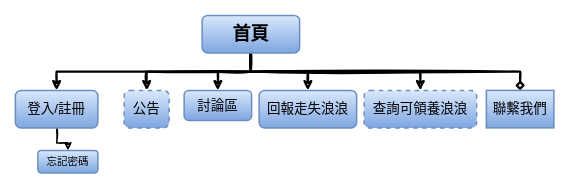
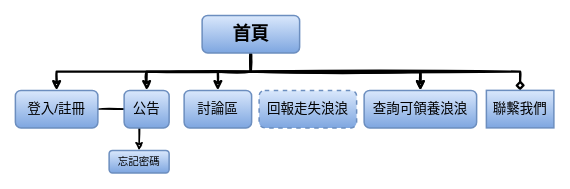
(308, 78) -> (420, 83)
(218, 105) -> (218, 109)
(147, 109) -> (147, 109)
(308, 109) -> (308, 109)
(420, 109) -> (420, 109)
(68, 162) -> (139, 162)
